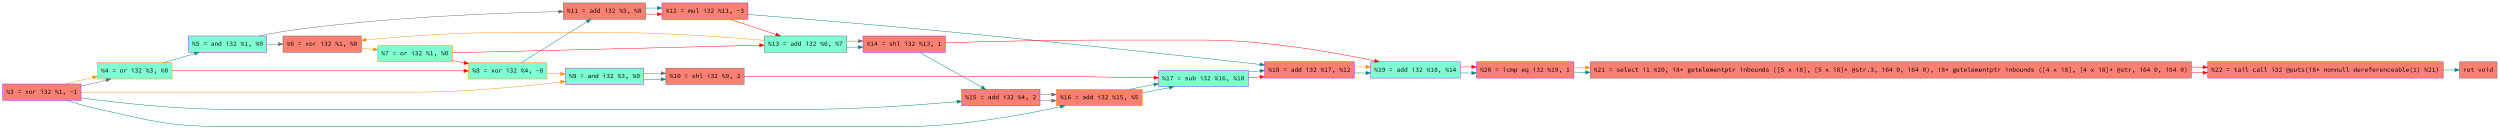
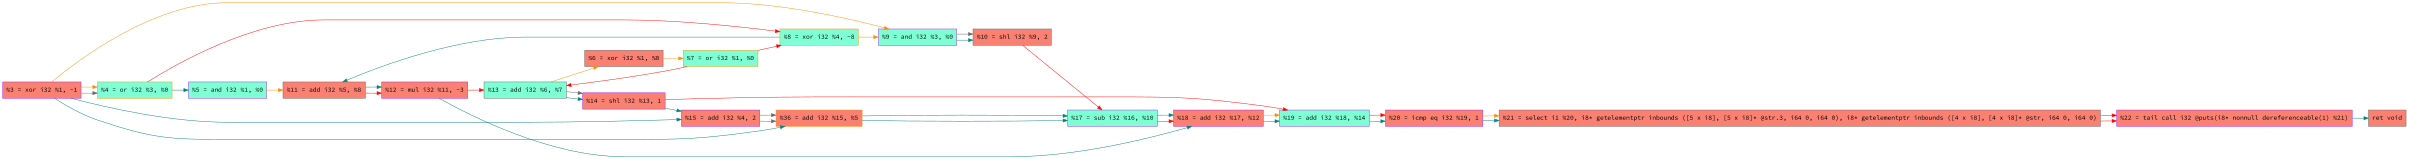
(409, 18) -> (272, 90)
(273, 44) -> none
(1099, 98) -> (819, 118)
